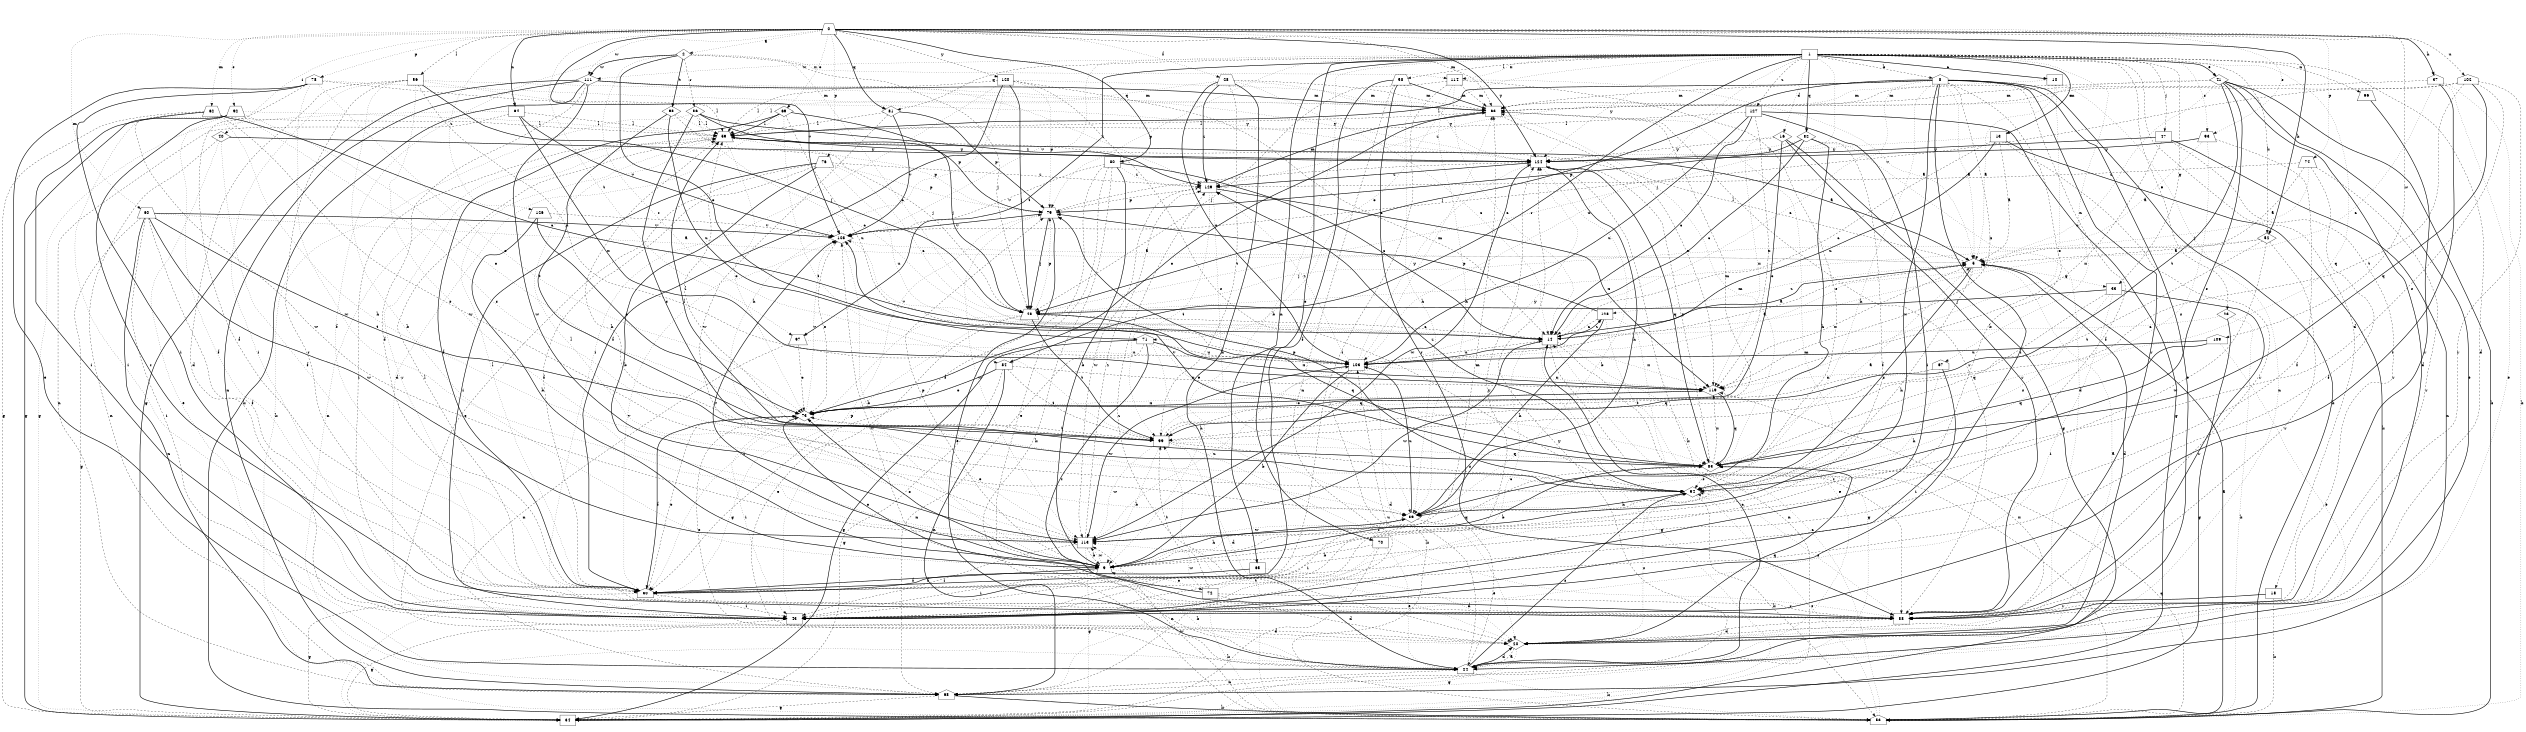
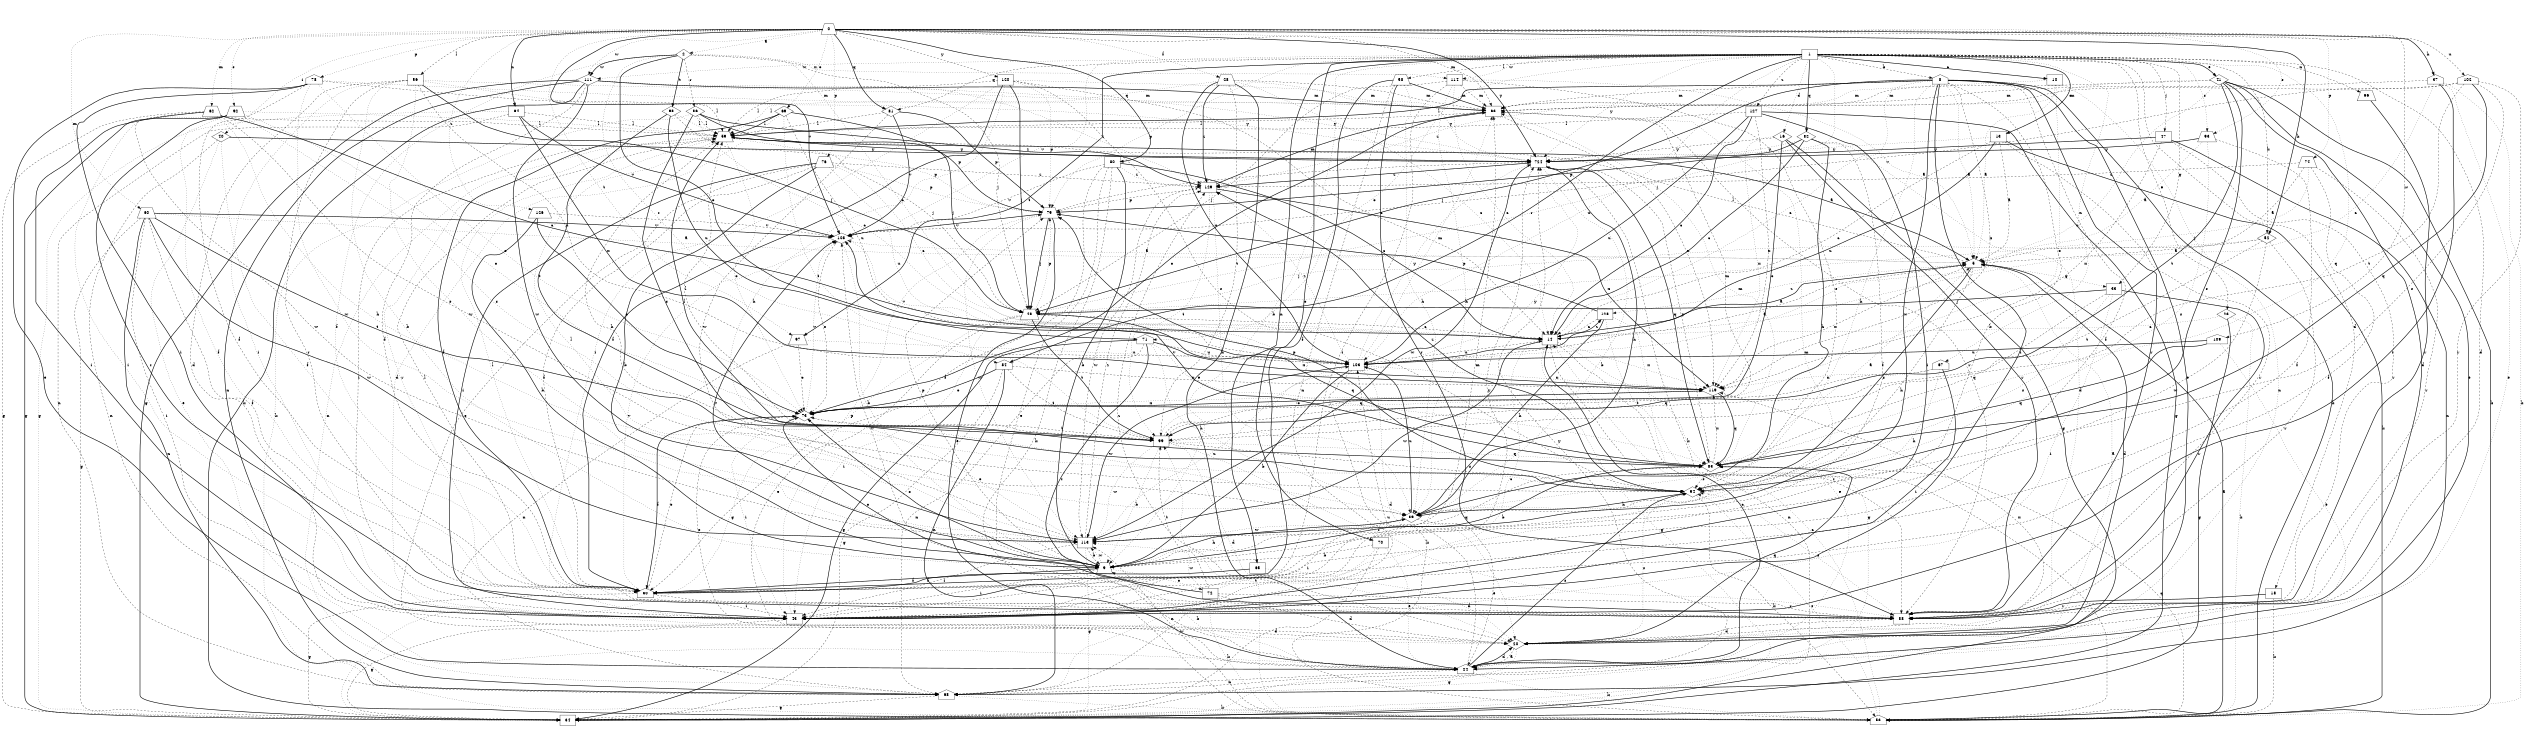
(1511, 67) -> (1511, 67)
(1539, 162) -> (1539, 162)
(814, 422) -> (878, 441)
(1183, 708) -> (1183, 708)
